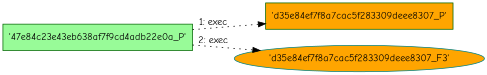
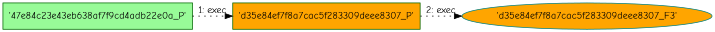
(223, 47) -> (437, 16)
